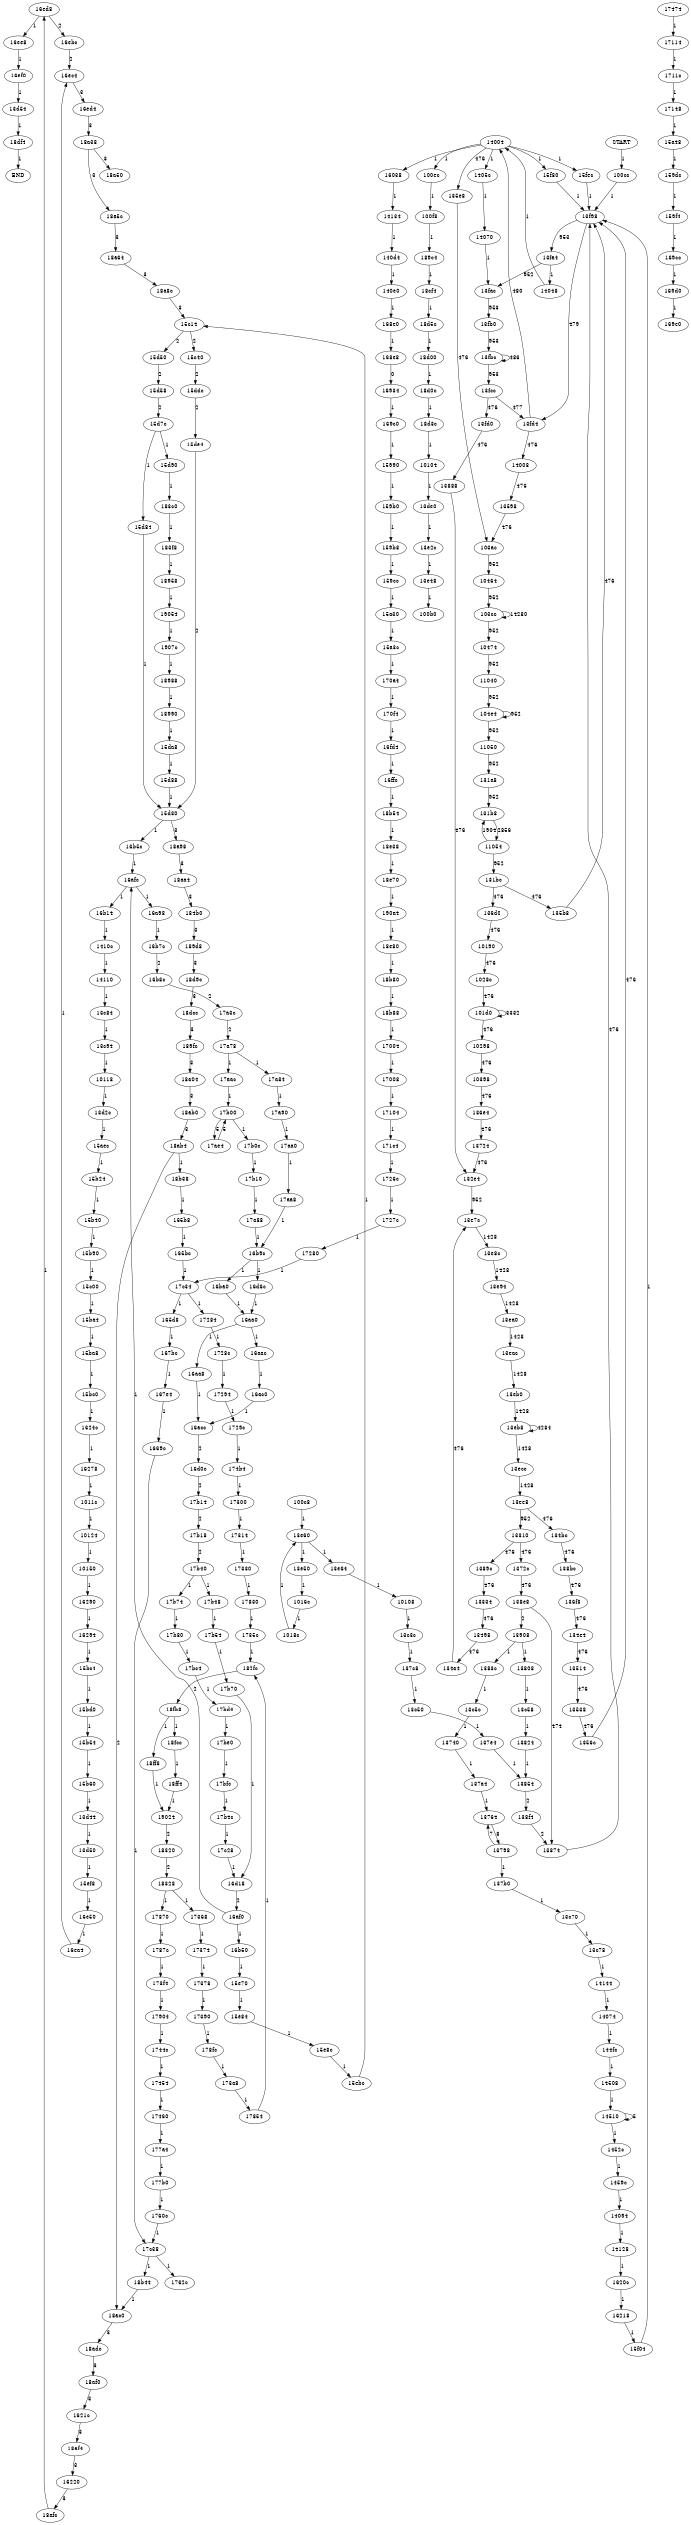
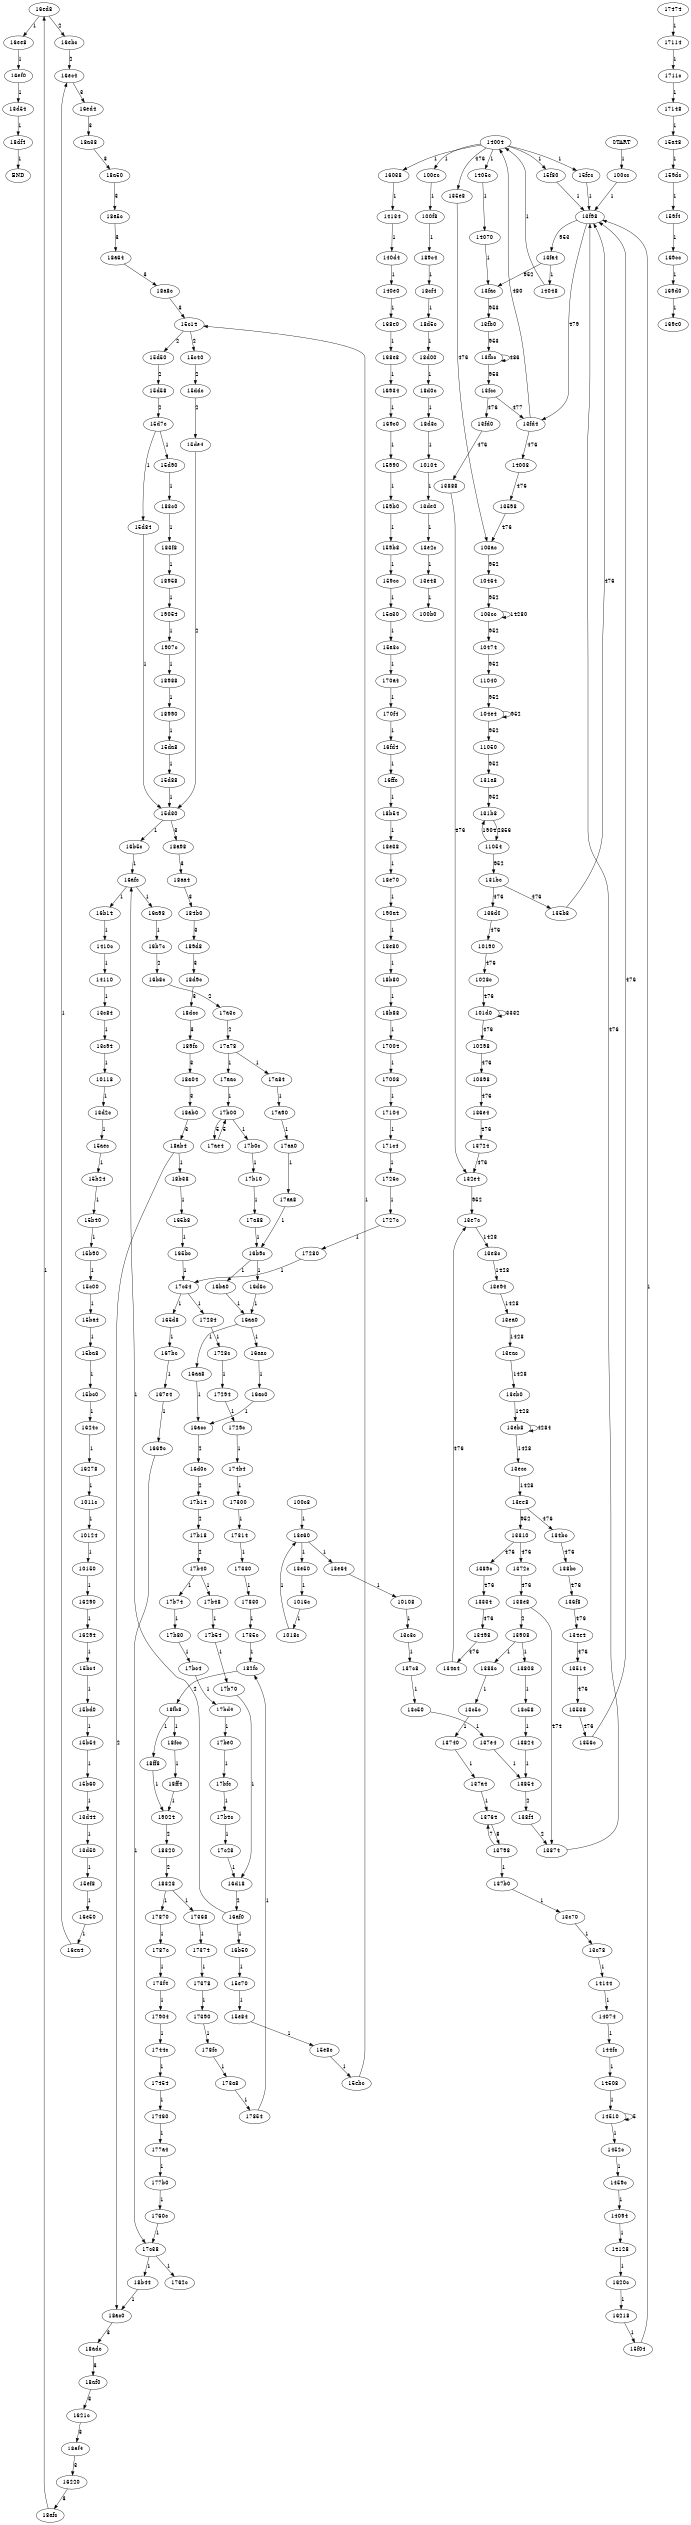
(92, 180) -> (115, 194)
(393, 374) -> (393, 374)
